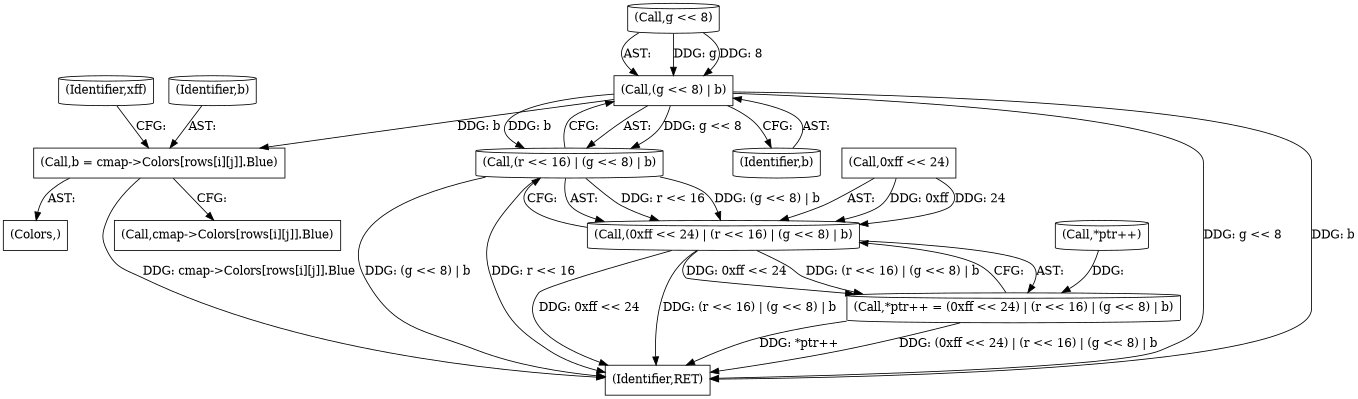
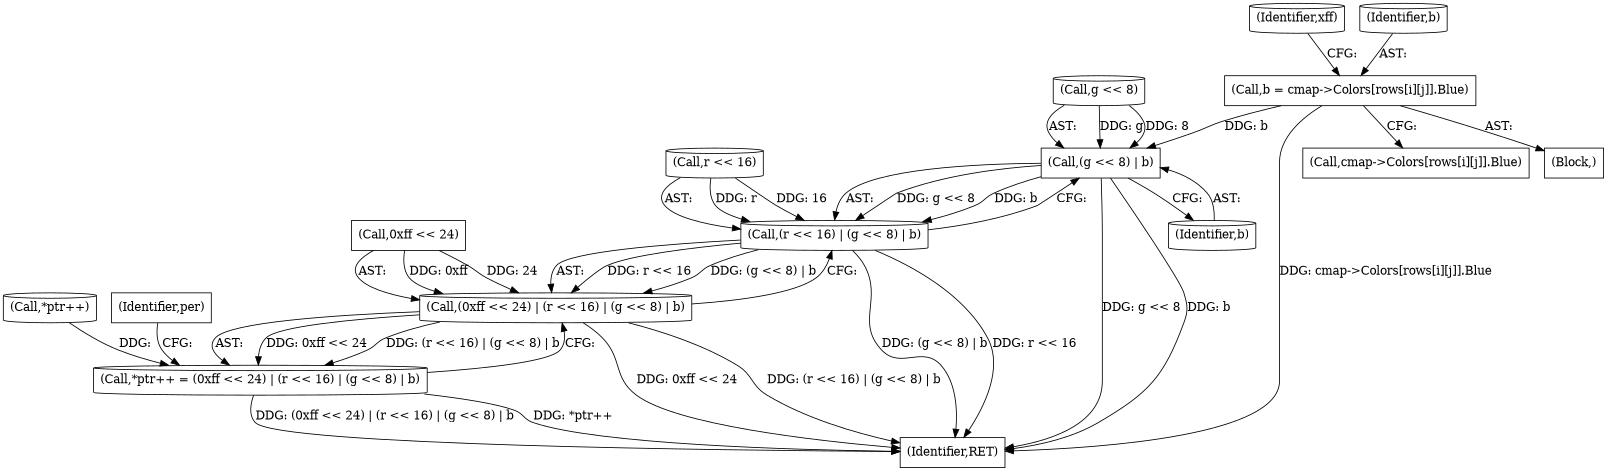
(441, 123) -> (1217, 123)
none -> (715, 163)
(35, 235) -> (1574, 163)
none -> (161, 308)
